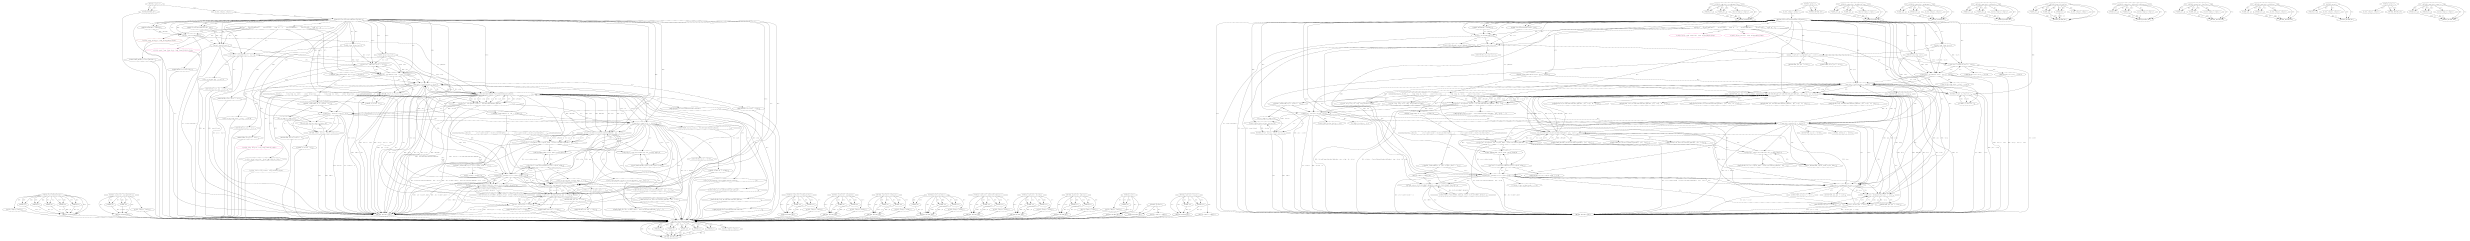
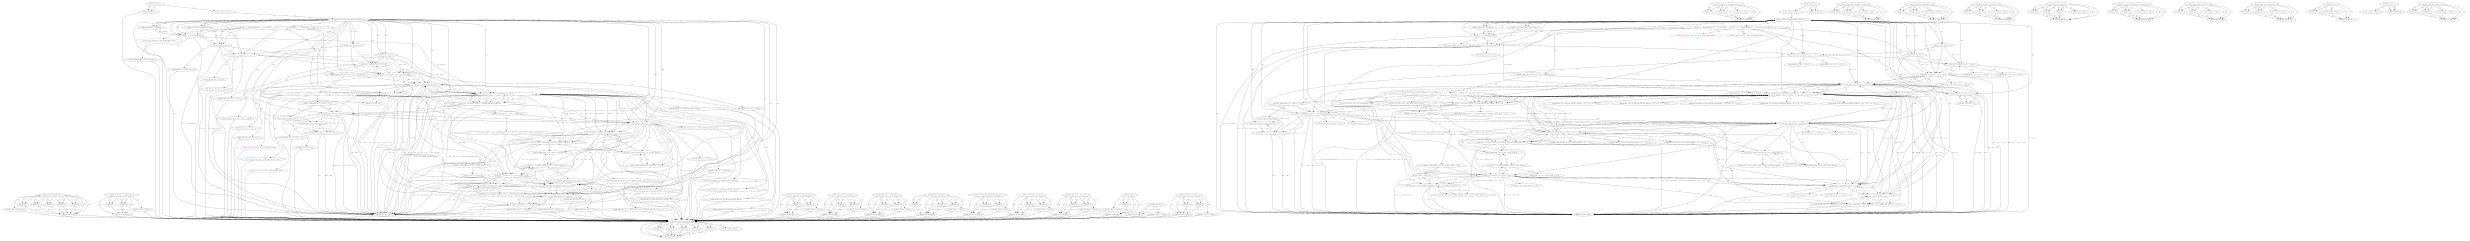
(173, 50) -> none
